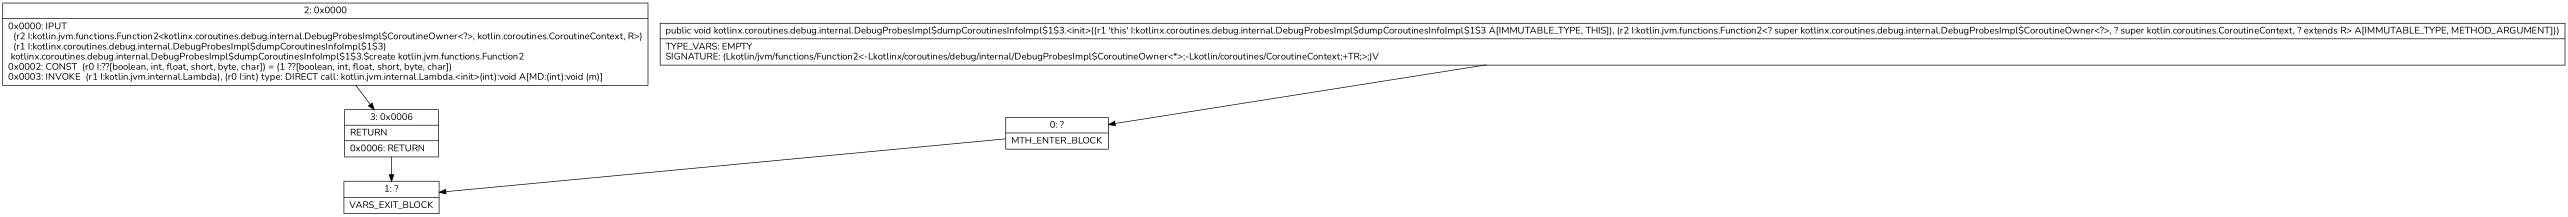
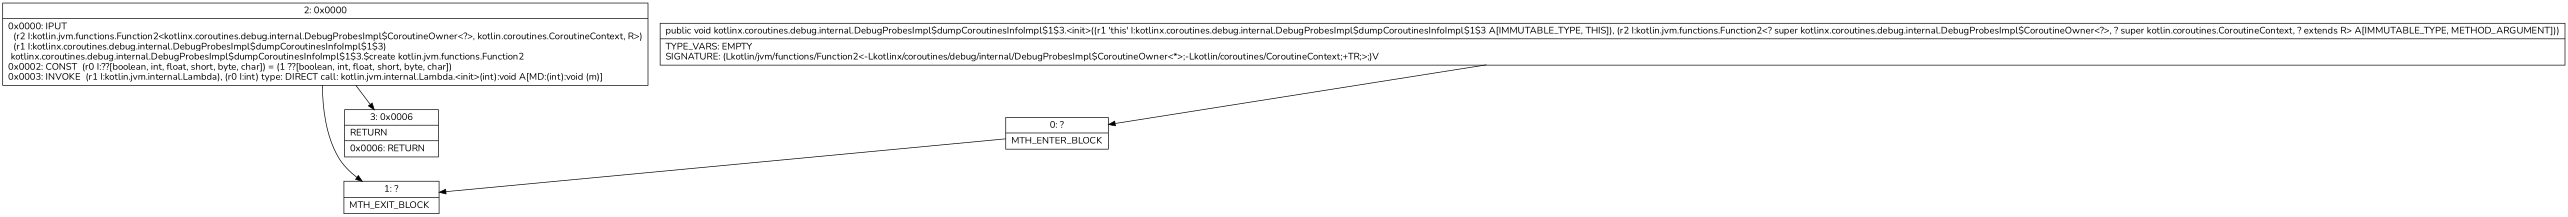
(392, 166) -> (329, 136)
(392, 205) -> (389, 205)
